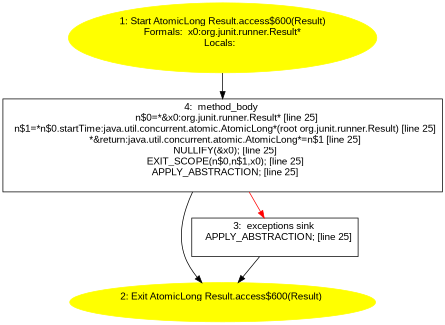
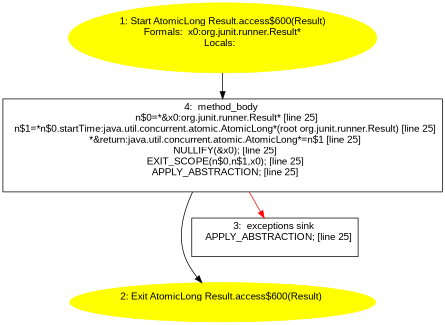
(251, 267) -> none
